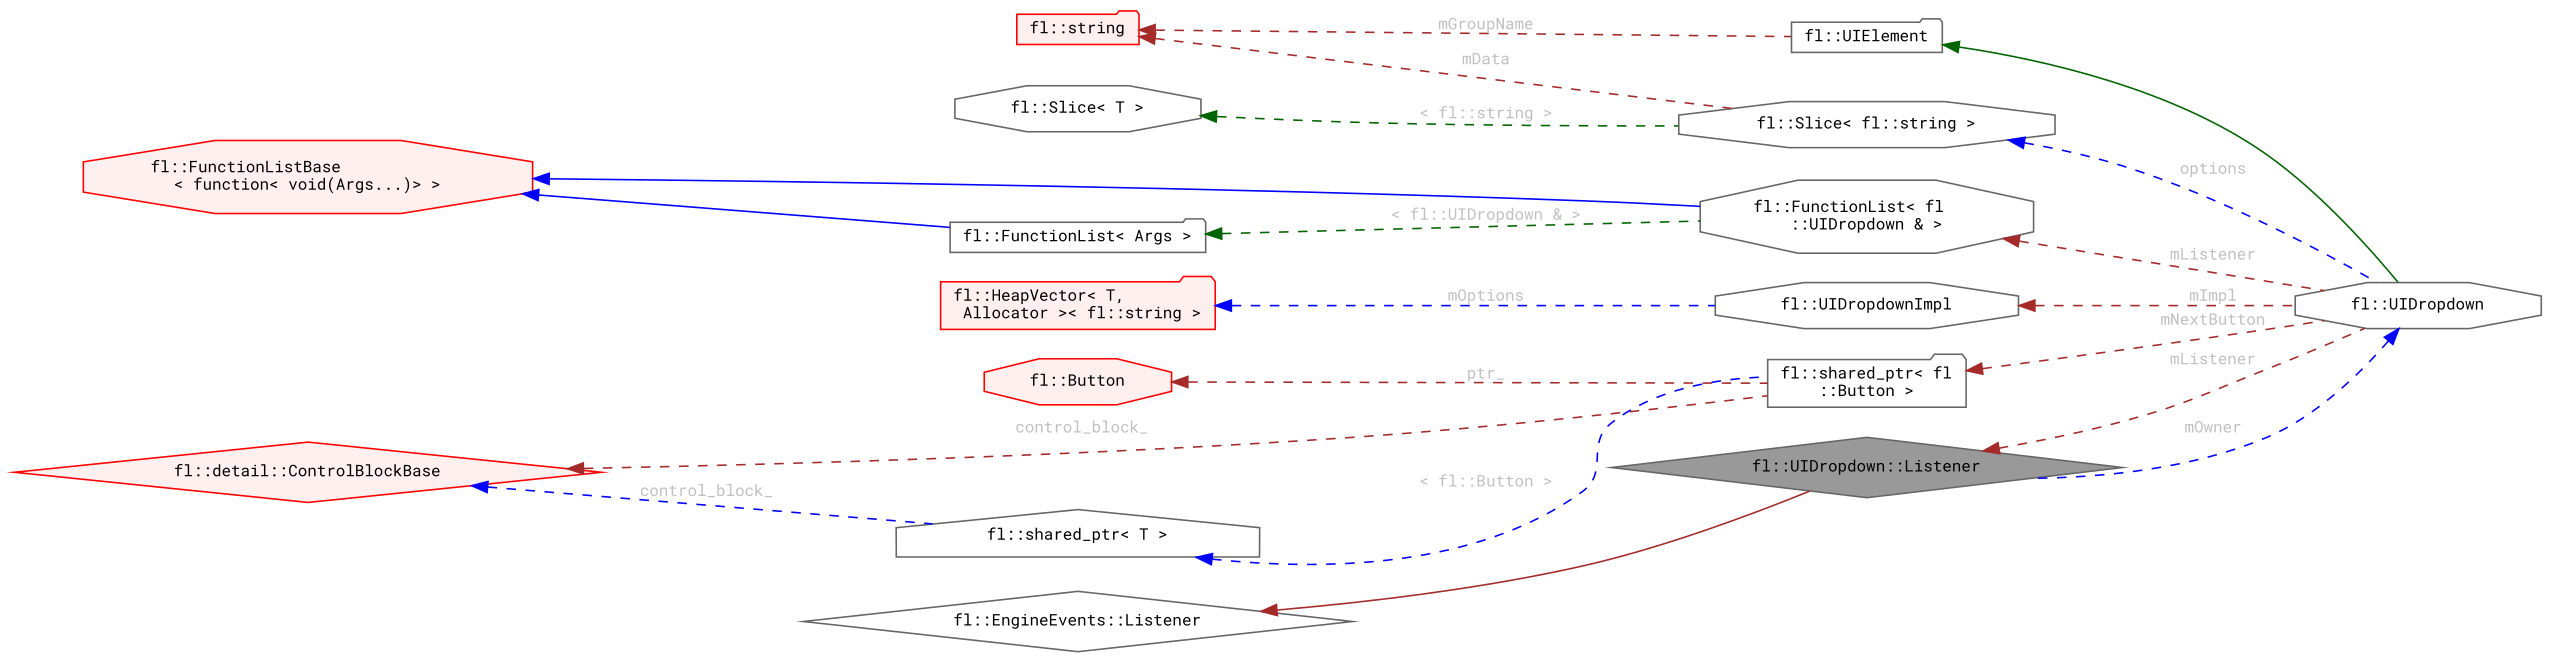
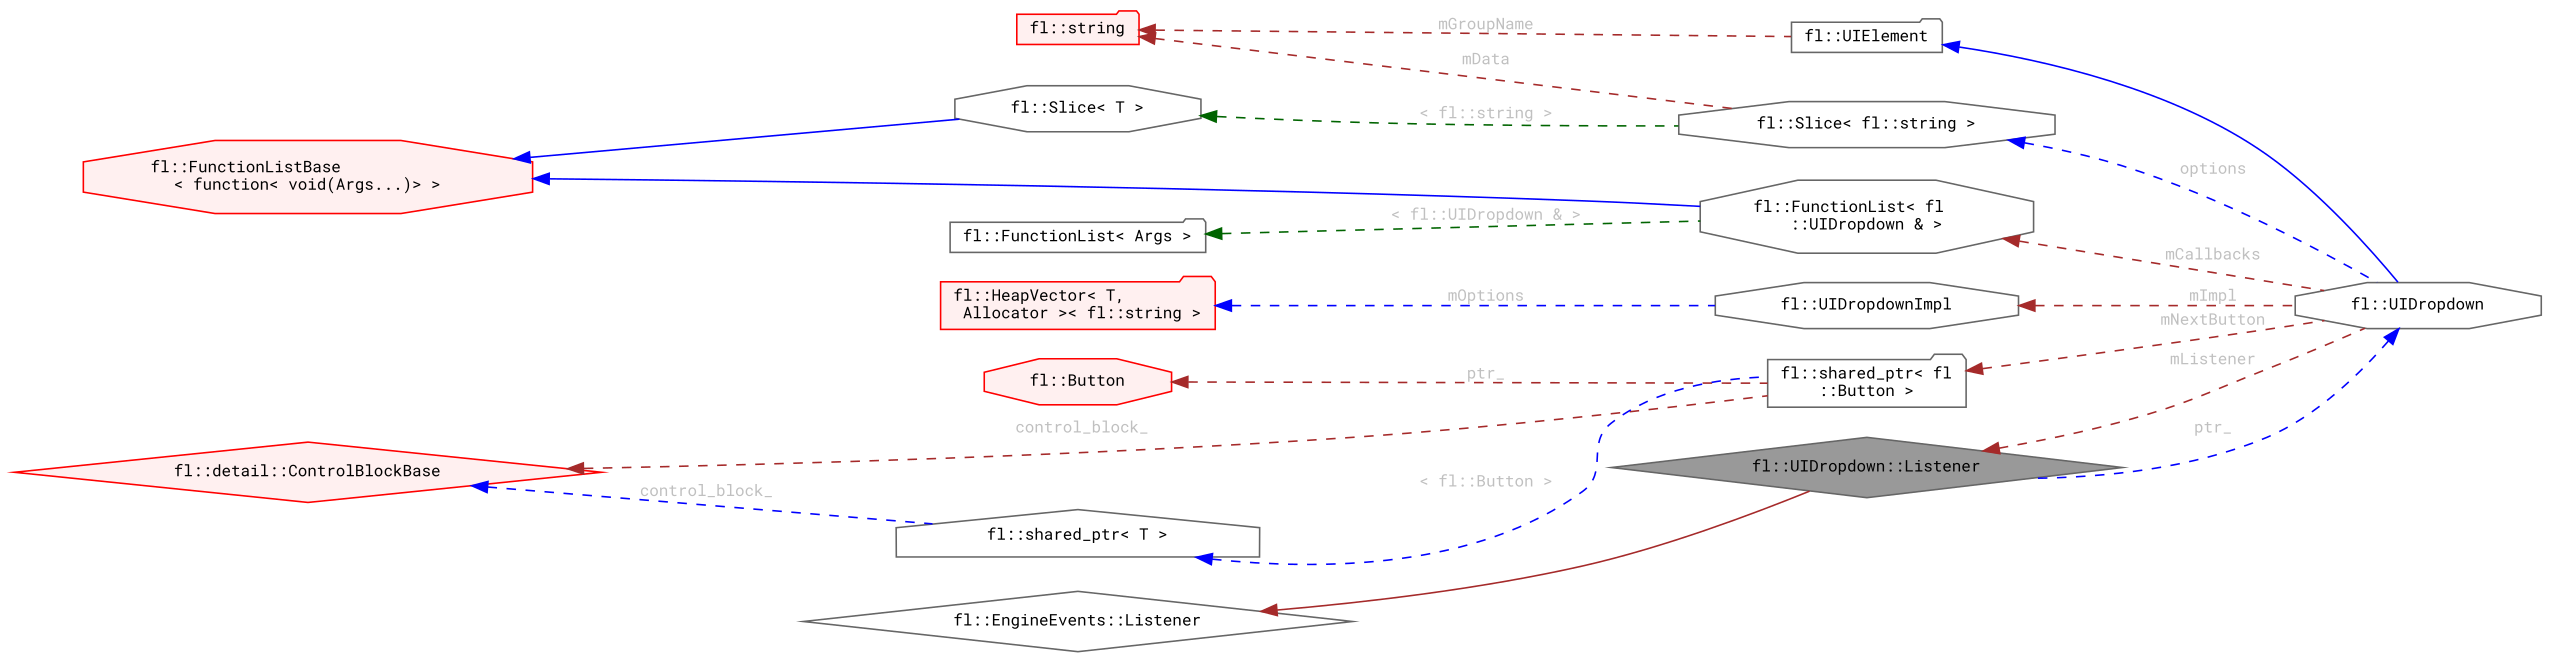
(2204, 118) -> (2204, 118)
(744, 211) -> (745, 138)
(2209, 256) -> (2209, 256)
(2209, 429) -> (2209, 429)
